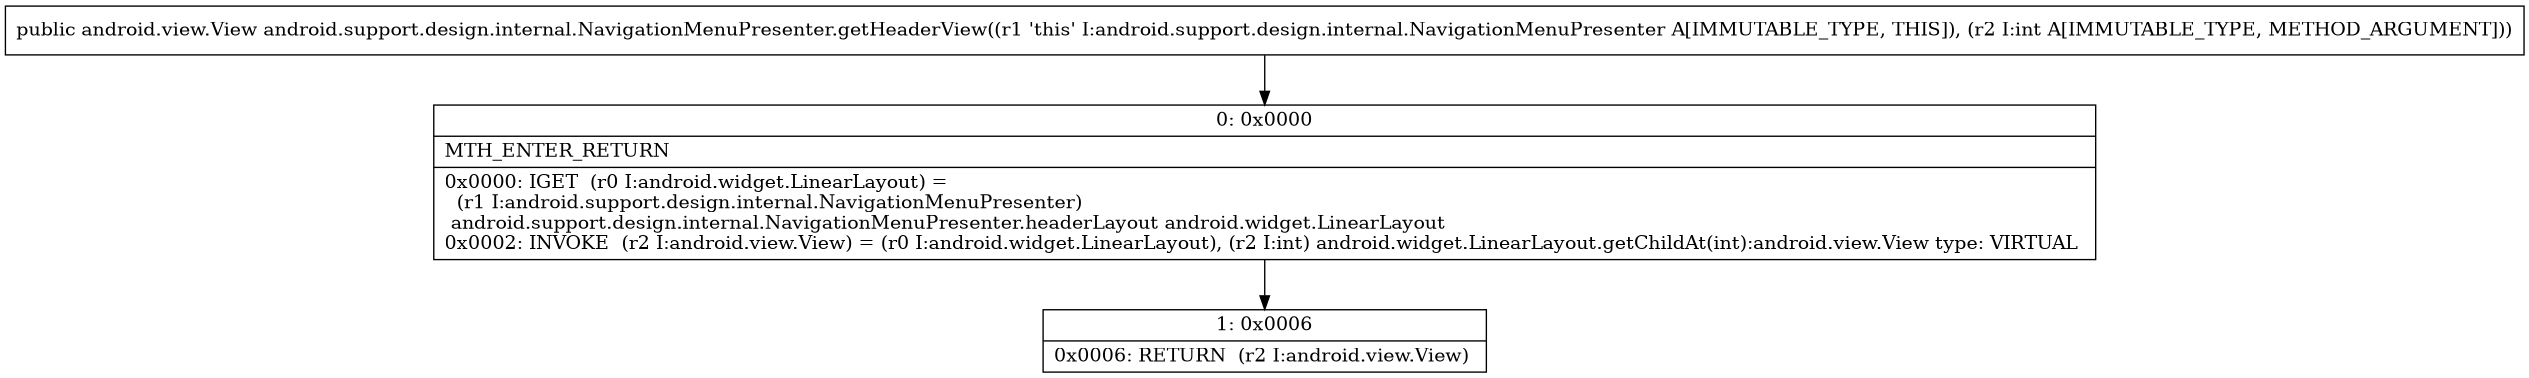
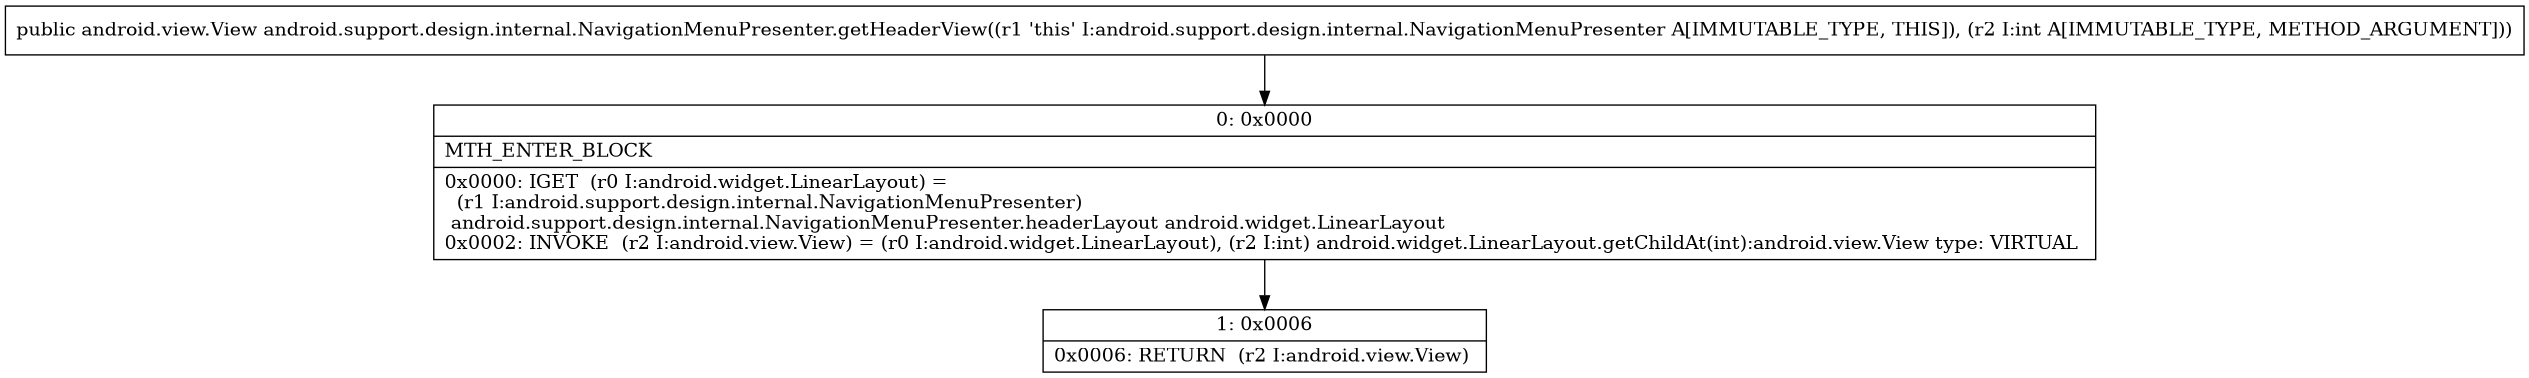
(557, 151) -> (549, 151)
